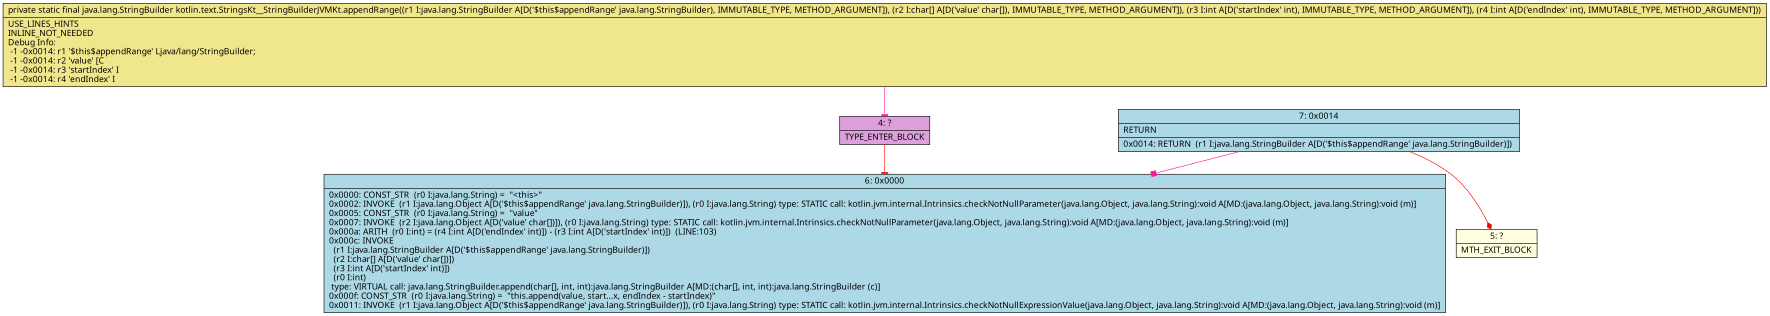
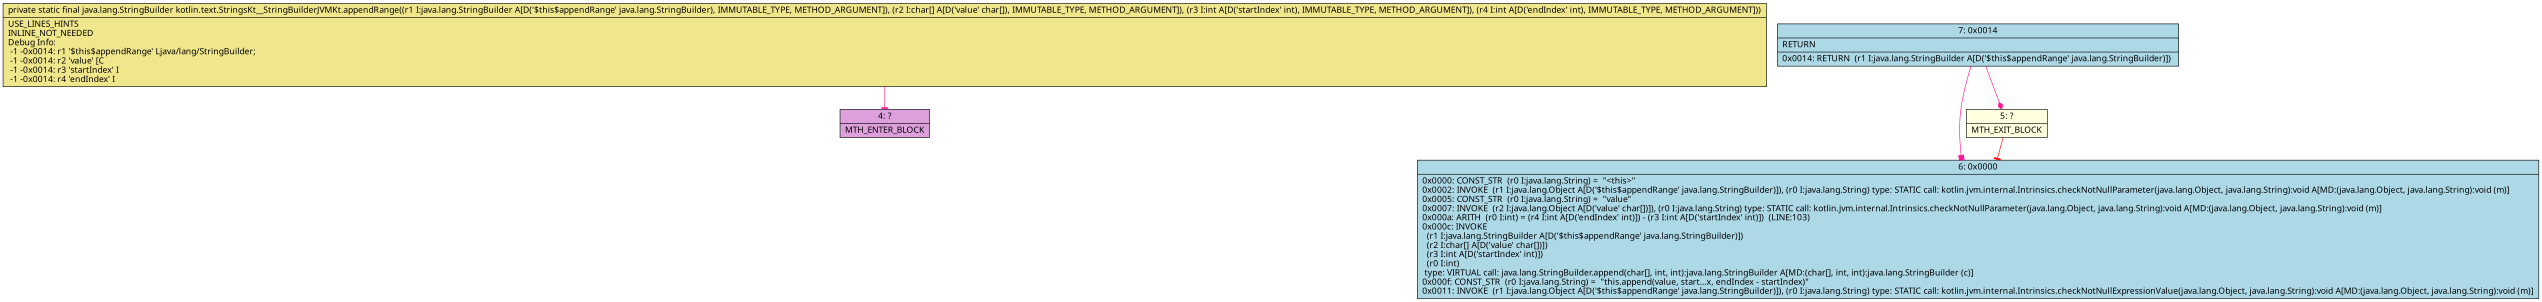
(885, 137) -> (885, 130)
(885, 158) -> (2000, 147)
(1456, 179) -> (1992, 84)
